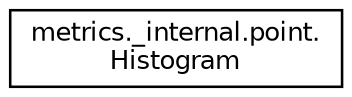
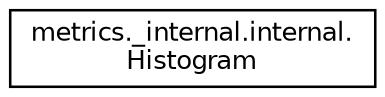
(176, 49) -> (193, 49)
